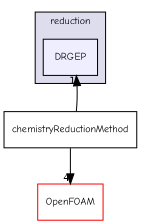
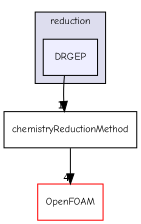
(77, 99) -> (64, 90)
